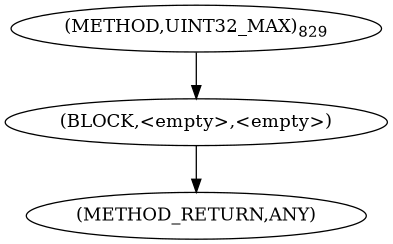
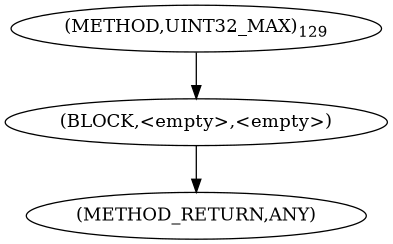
(313, 27) -> (313, 27)
